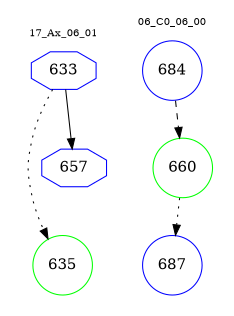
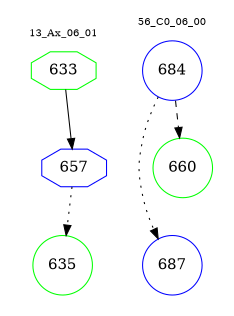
(172, 22) -> (172, 22)
(64, 34) -> (64, 34)
(64, 71) -> (64, 71)
(29, 158) -> (70, 206)
(178, 211) -> (139, 163)
